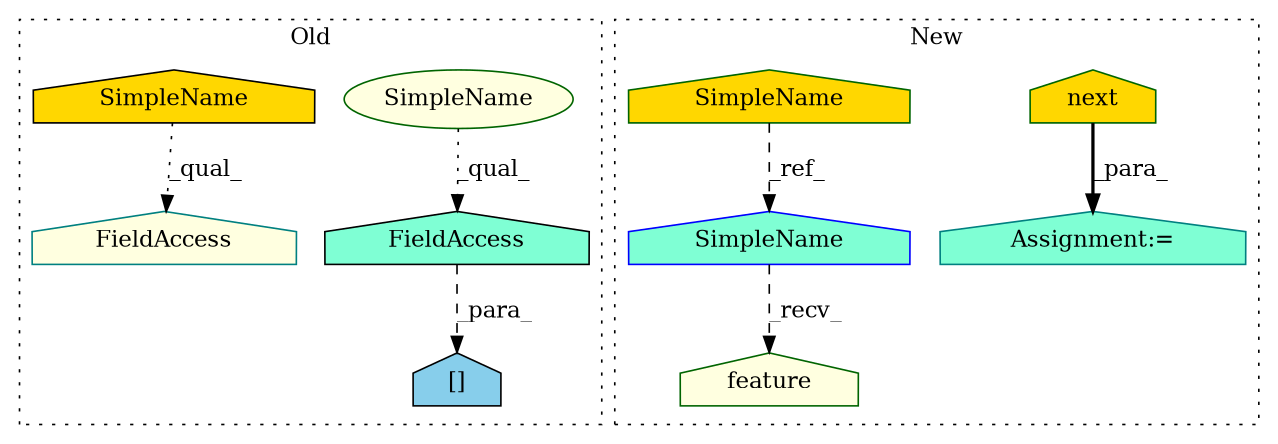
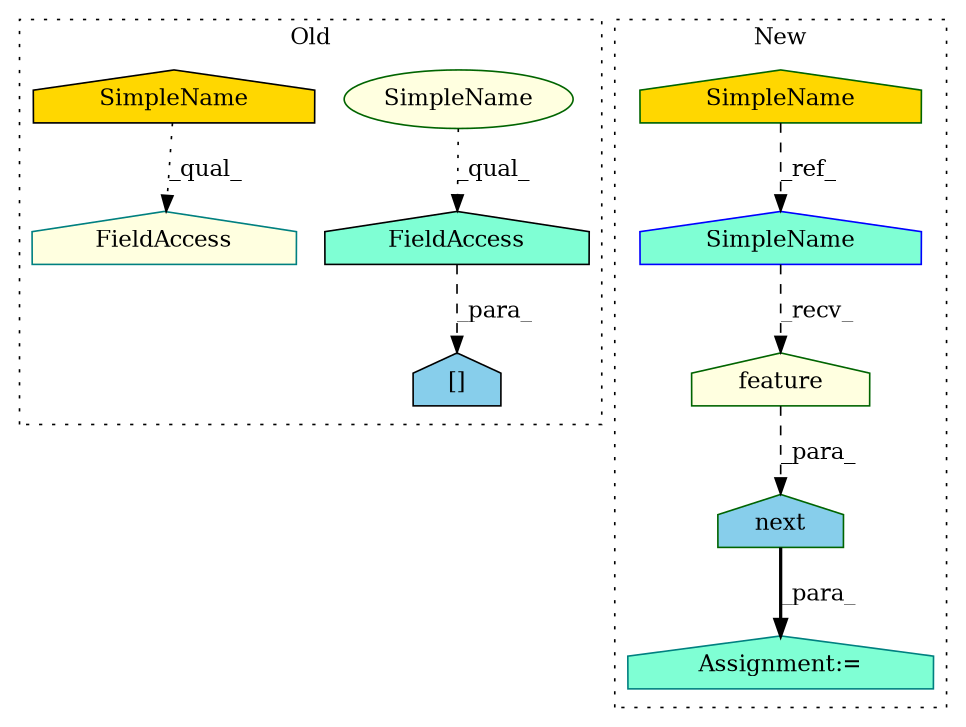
(1093, 99) -> (781, 524)
none -> (781, 442)
